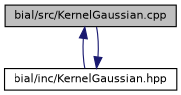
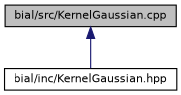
(98, 42) -> none
